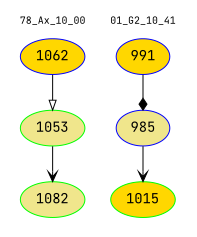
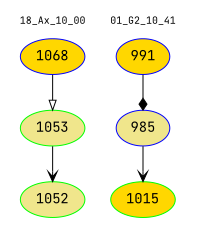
(53, 21) -> (53, 21)
(53, 57) -> (53, 57)
(53, 200) -> (53, 200)
